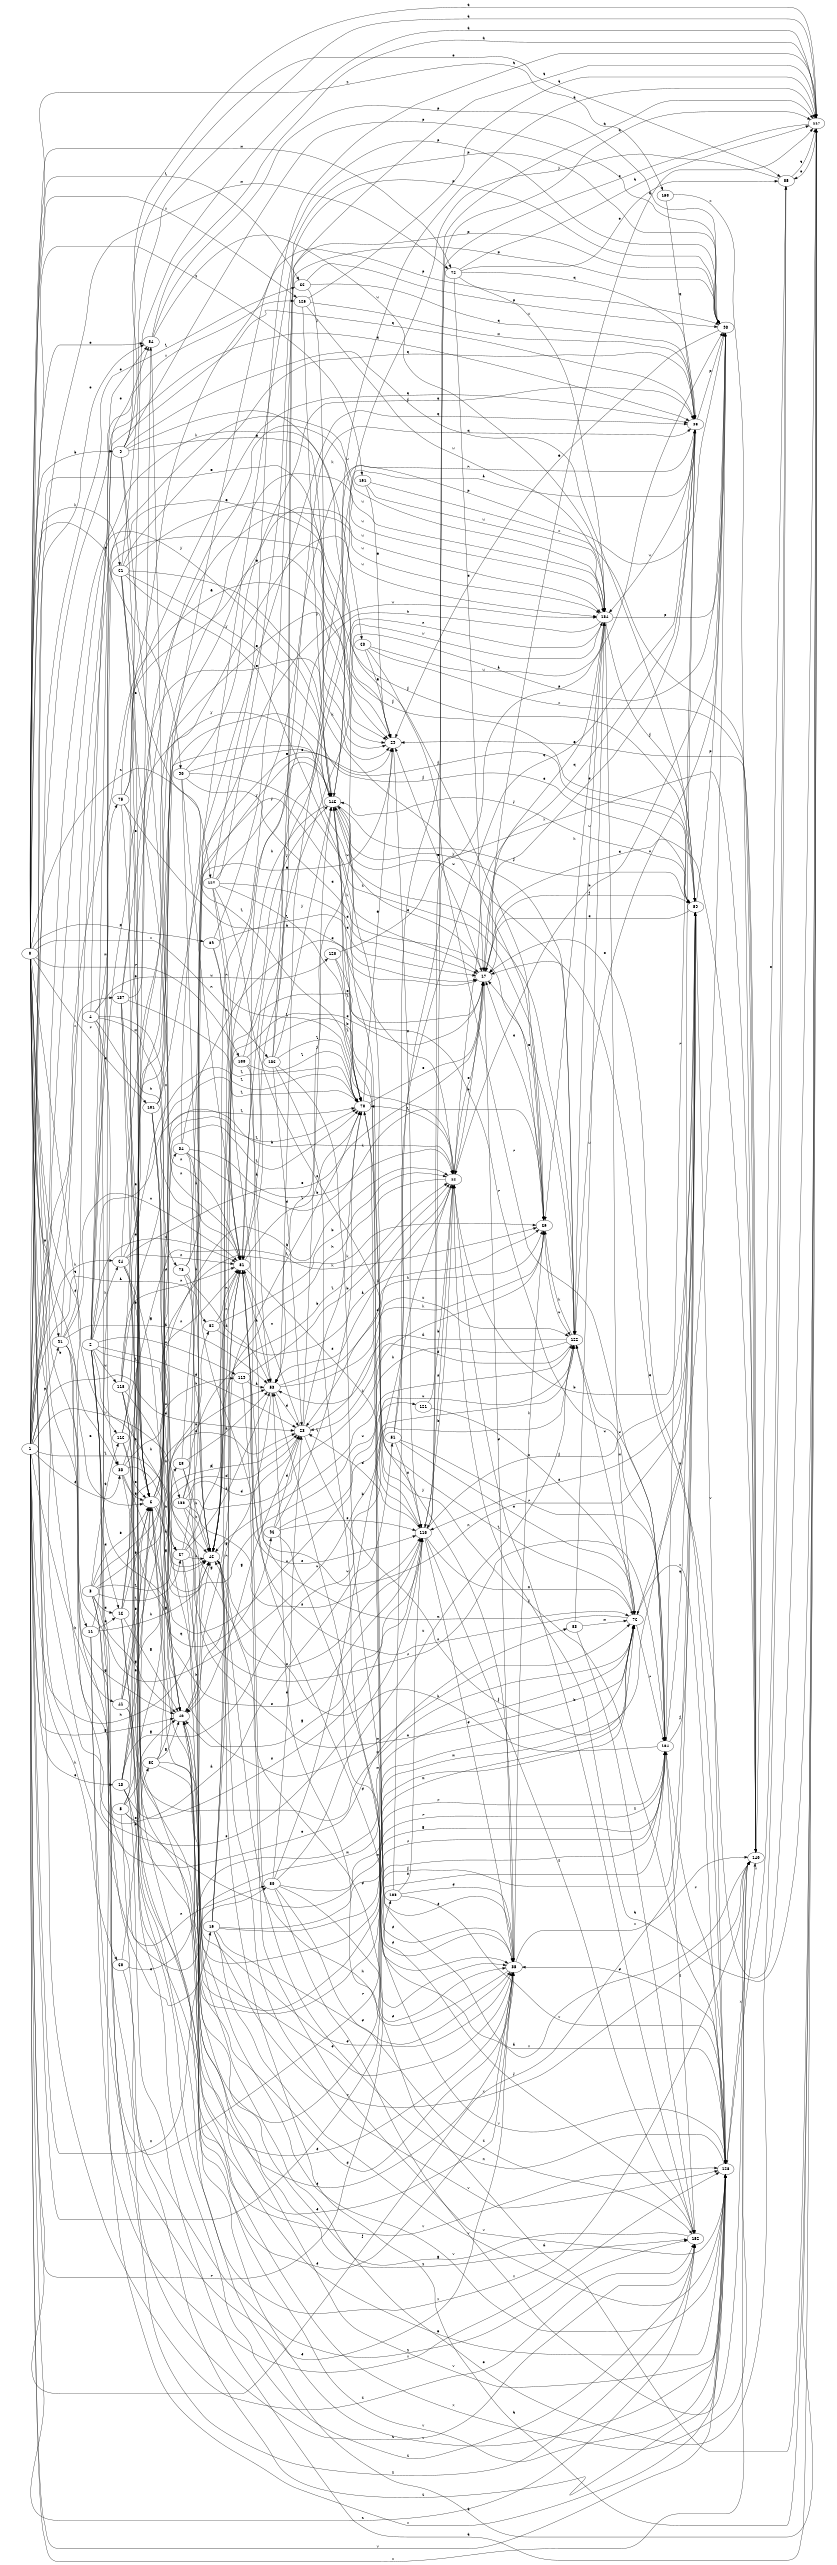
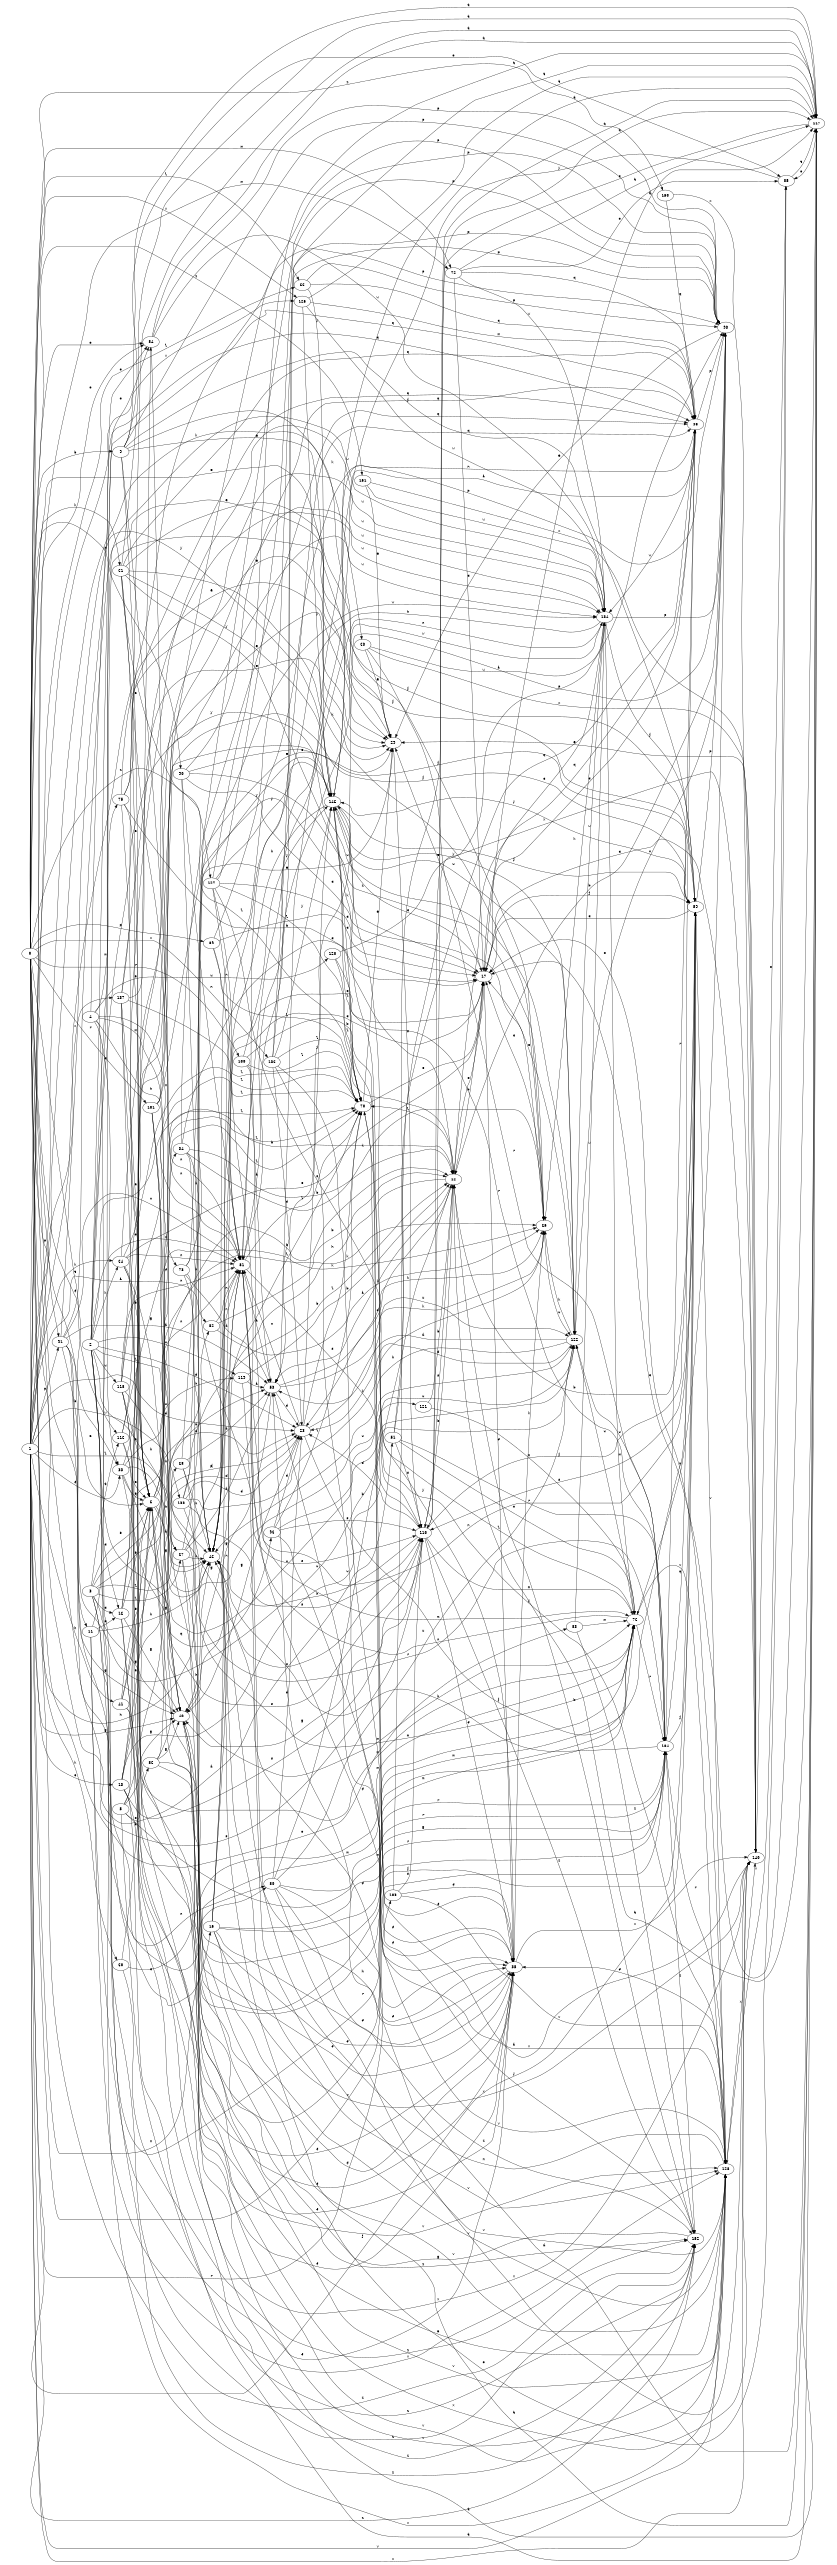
(49, 1310) -> (78, 1485)
(199, 1527) -> (315, 1597)
(298, 2480) -> (220, 2316)
